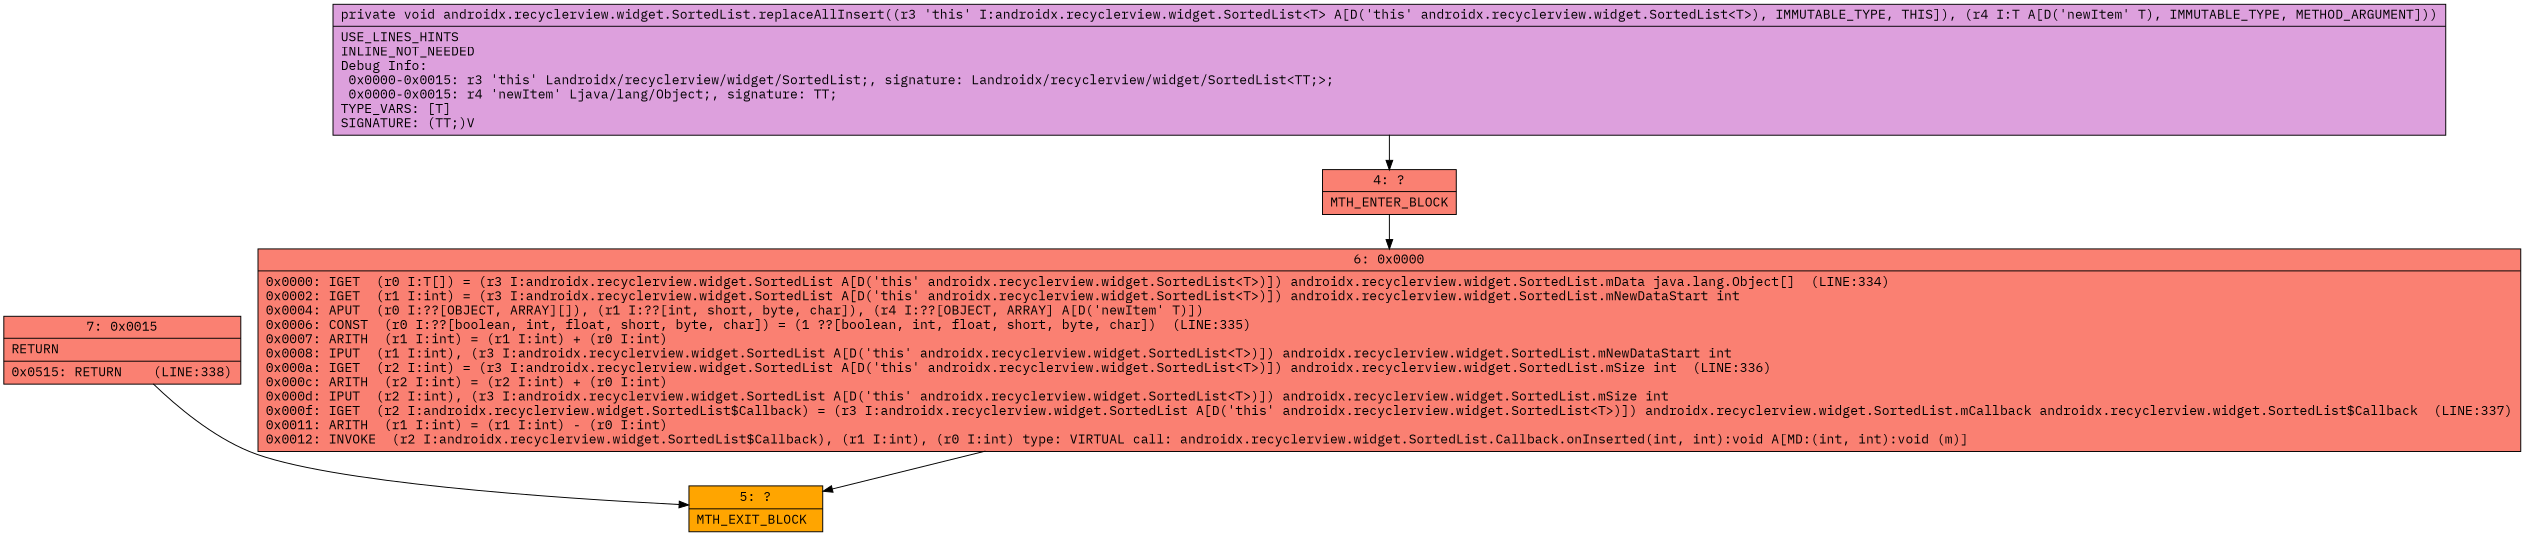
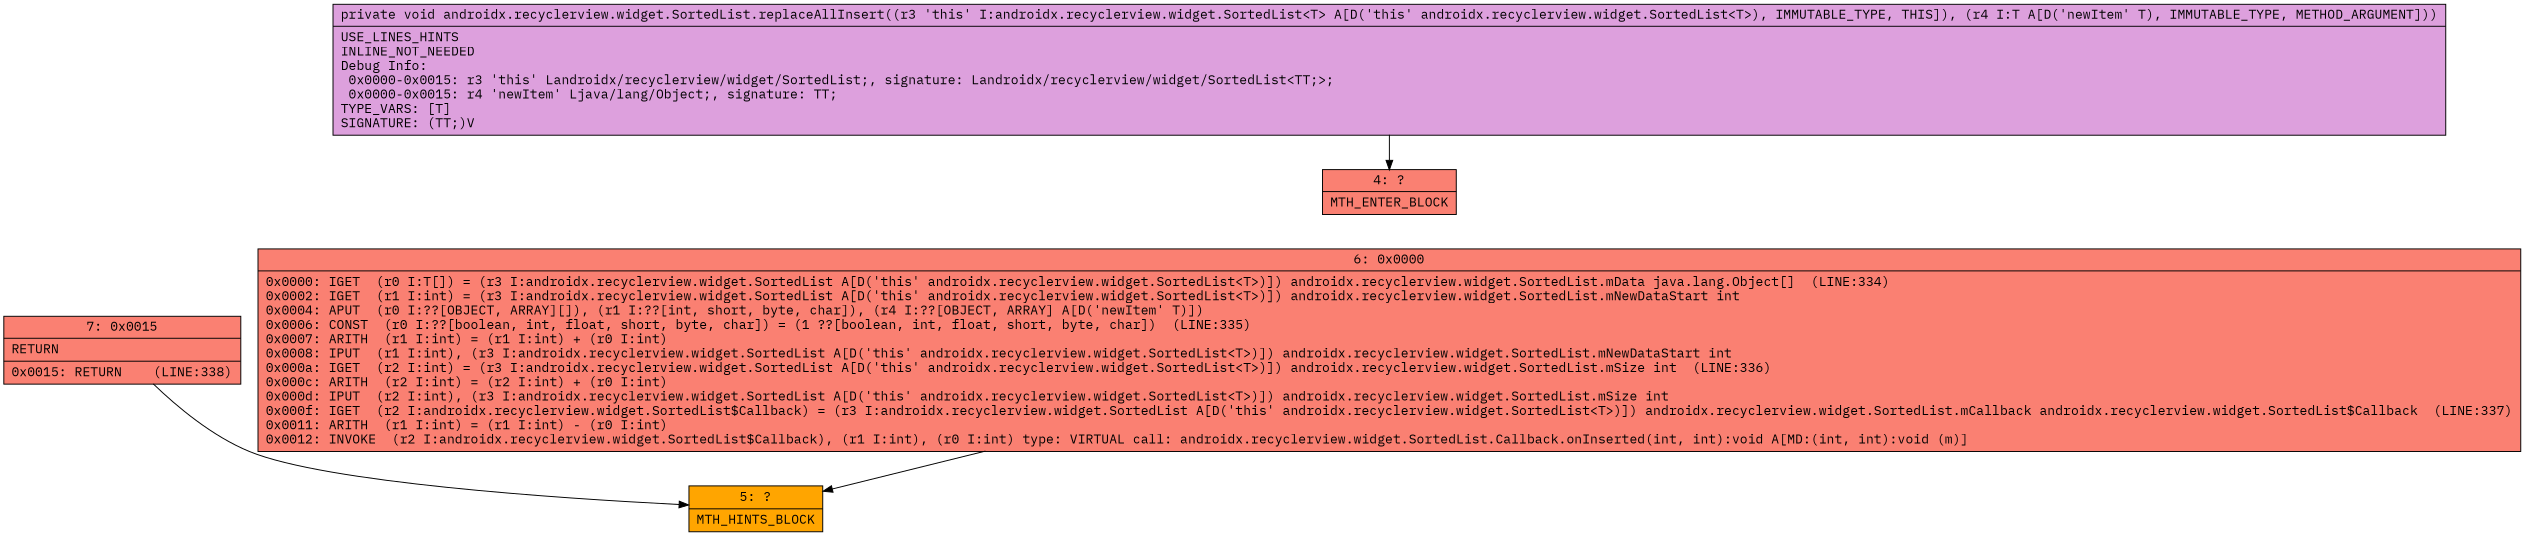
(1389, 227) -> none
(122, 372) -> (122, 372)
(752, 520) -> (756, 520)
